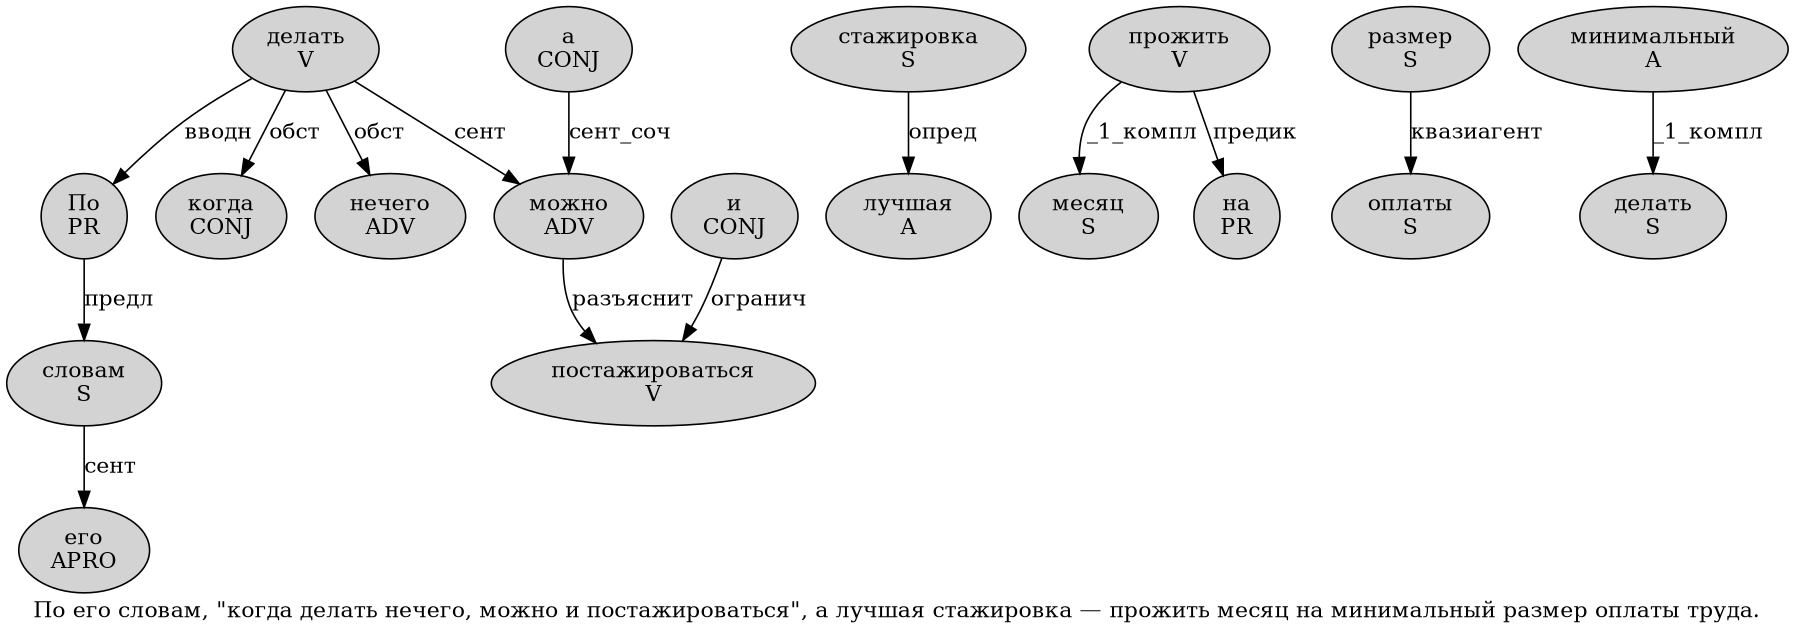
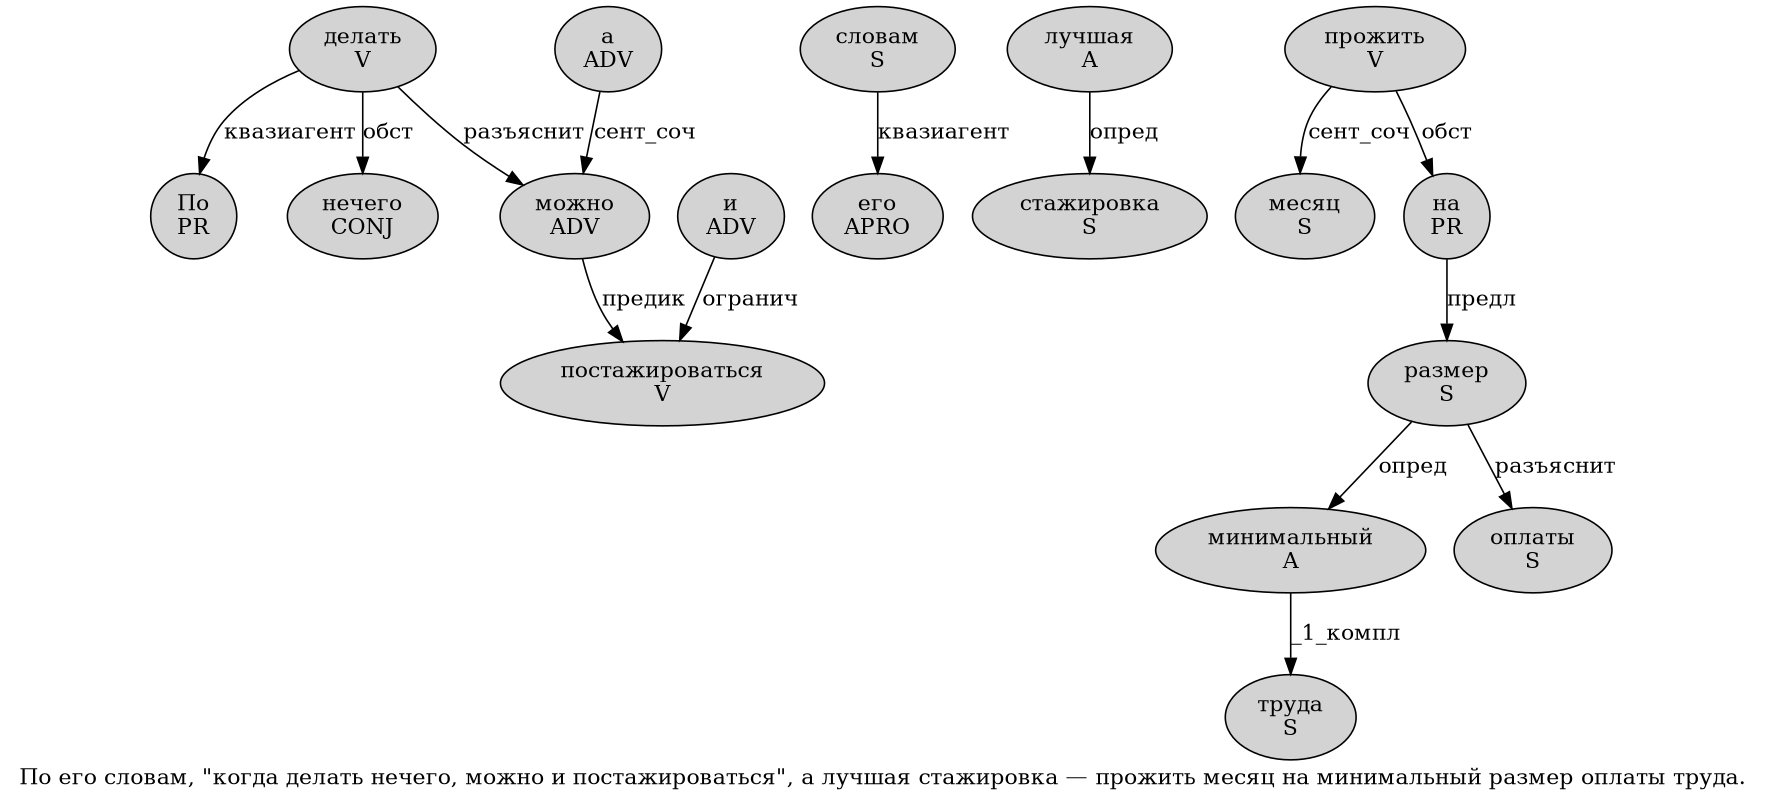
(569, 49) -> (608, 49)
(908, 124) -> (1090, 124)
(219, 133) -> (290, 133)
(480, 133) -> (524, 133)
(1143, 133) -> (1359, 133)
(1255, 133) -> (1447, 133)
(1477, 133) -> (1555, 467)
(221, 216) -> none
(390, 216) -> (363, 216)
(735, 216) -> (731, 216)
(1653, 216) -> (1291, 717)
(84, 291) -> none
none -> (1447, 291)
(633, 300) -> (644, 300)
none -> (1376, 460)
(110, 467) -> (944, 133)
